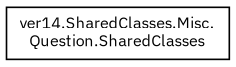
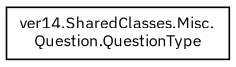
(118, 33) -> (118, 33)
